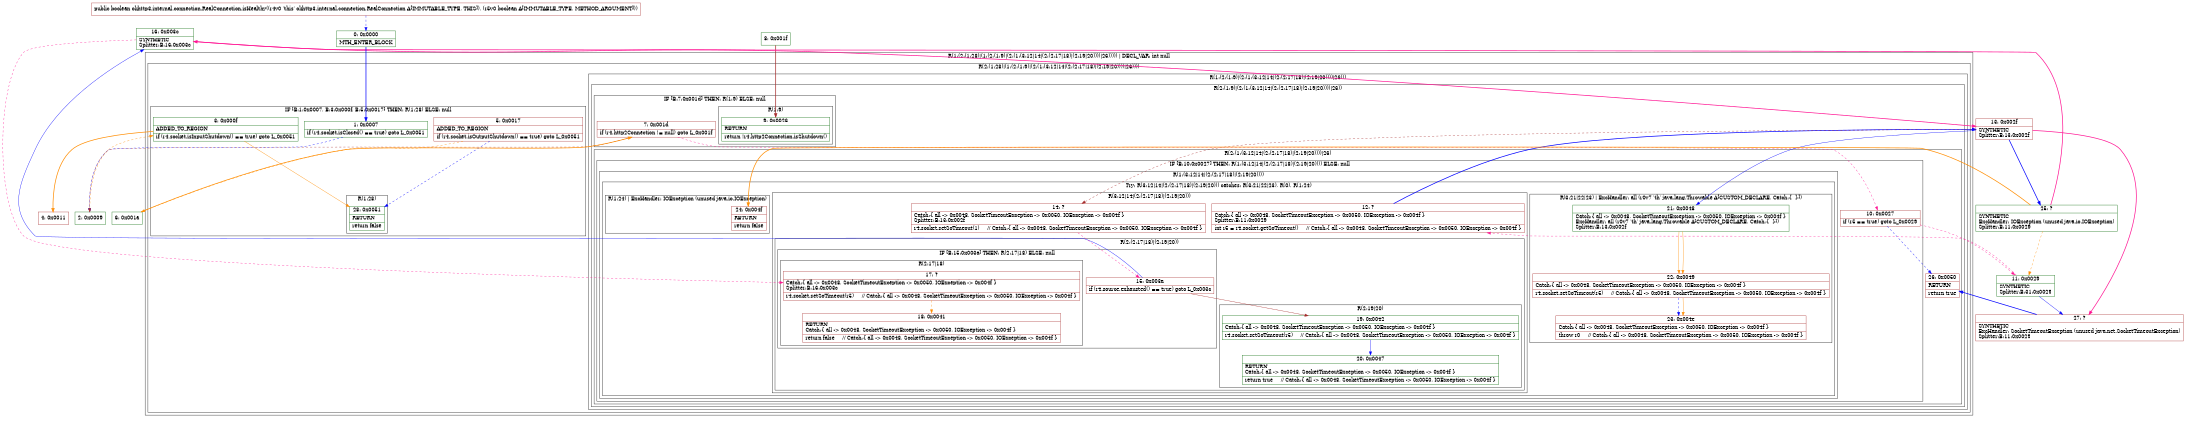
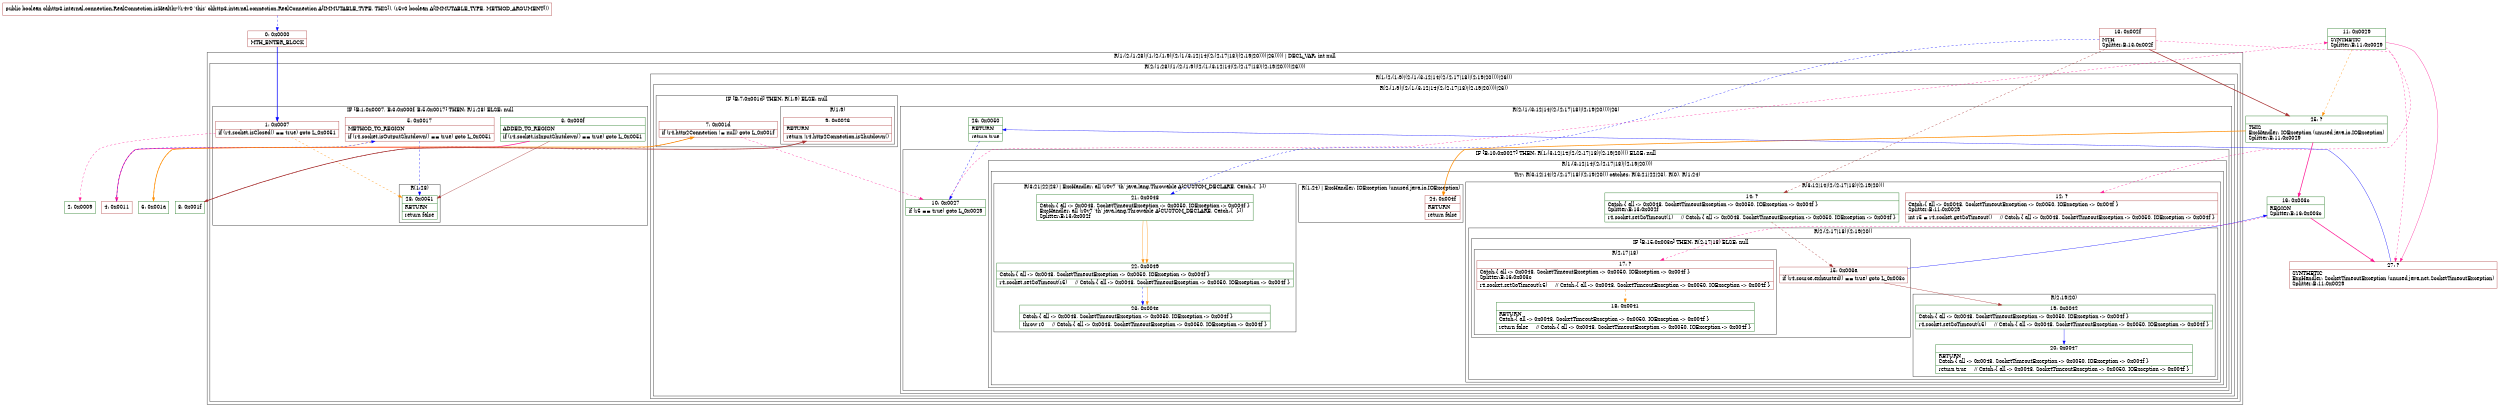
(366, 39) -> (277, 39)
(154, 40) -> (2280, 209)
(1128, 66) -> (2341, 239)
(366, 129) -> (277, 129)
(462, 129) -> (376, 129)
(776, 129) -> (838, 129)
(1994, 130) -> (2108, 40)
(1677, 135) -> none
(1830, 142) -> (1659, 113)
(81, 144) -> (306, 147)
(113, 147) -> none
(194, 147) -> (130, 142)
none -> (225, 147)
(339, 147) -> (448, 147)
none -> (345, 167)
(2024, 171) -> (2218, 82)
(295, 173) -> (495, 169)
(2136, 188) -> (2378, 51)
(1994, 217) -> (2255, 128)
(1058, 218) -> (1752, 207)
(1880, 218) -> (946, 207)
(1908, 249) -> (965, 169)
(2036, 252) -> (2338, 81)
(1107, 254) -> (1801, 243)
(1681, 286) -> (1145, 275)
(1942, 286) -> (986, 129)
(2026, 292) -> (2357, 45)
(2000, 303) -> (1733, 140)
(2050, 304) -> (2437, 140)
(932, 328) -> (1625, 317)
(1681, 328) -> (1145, 317)
